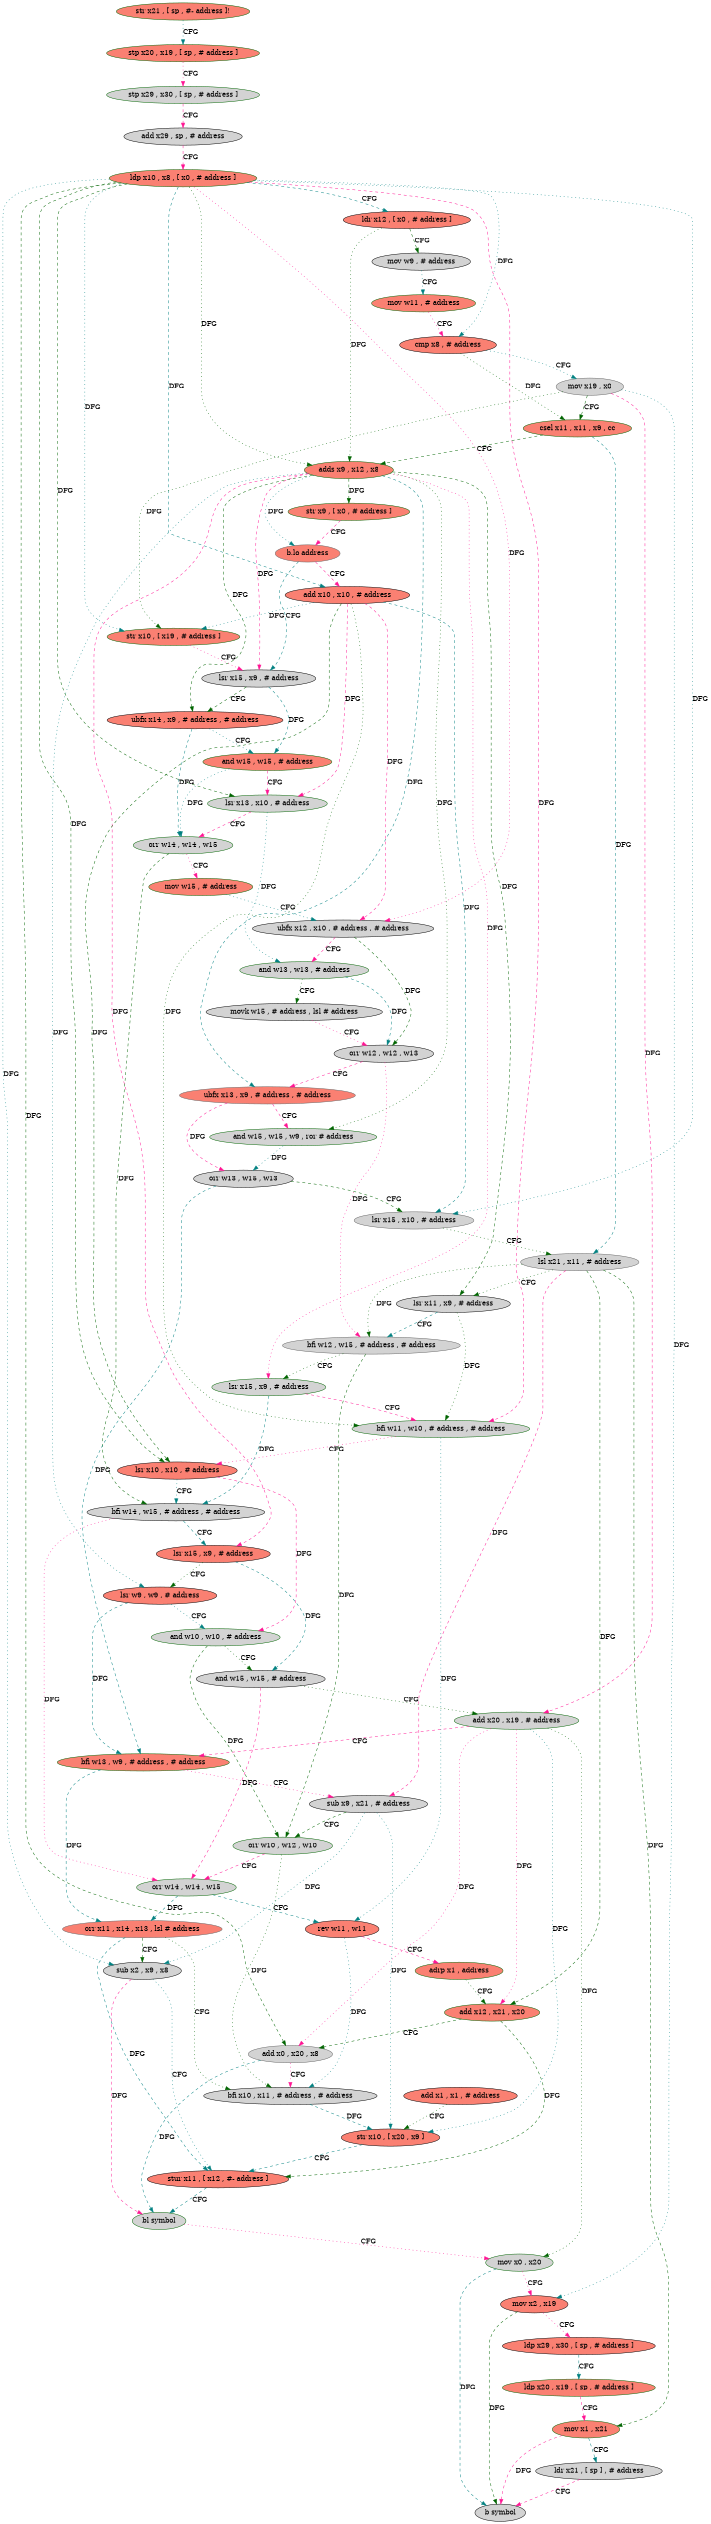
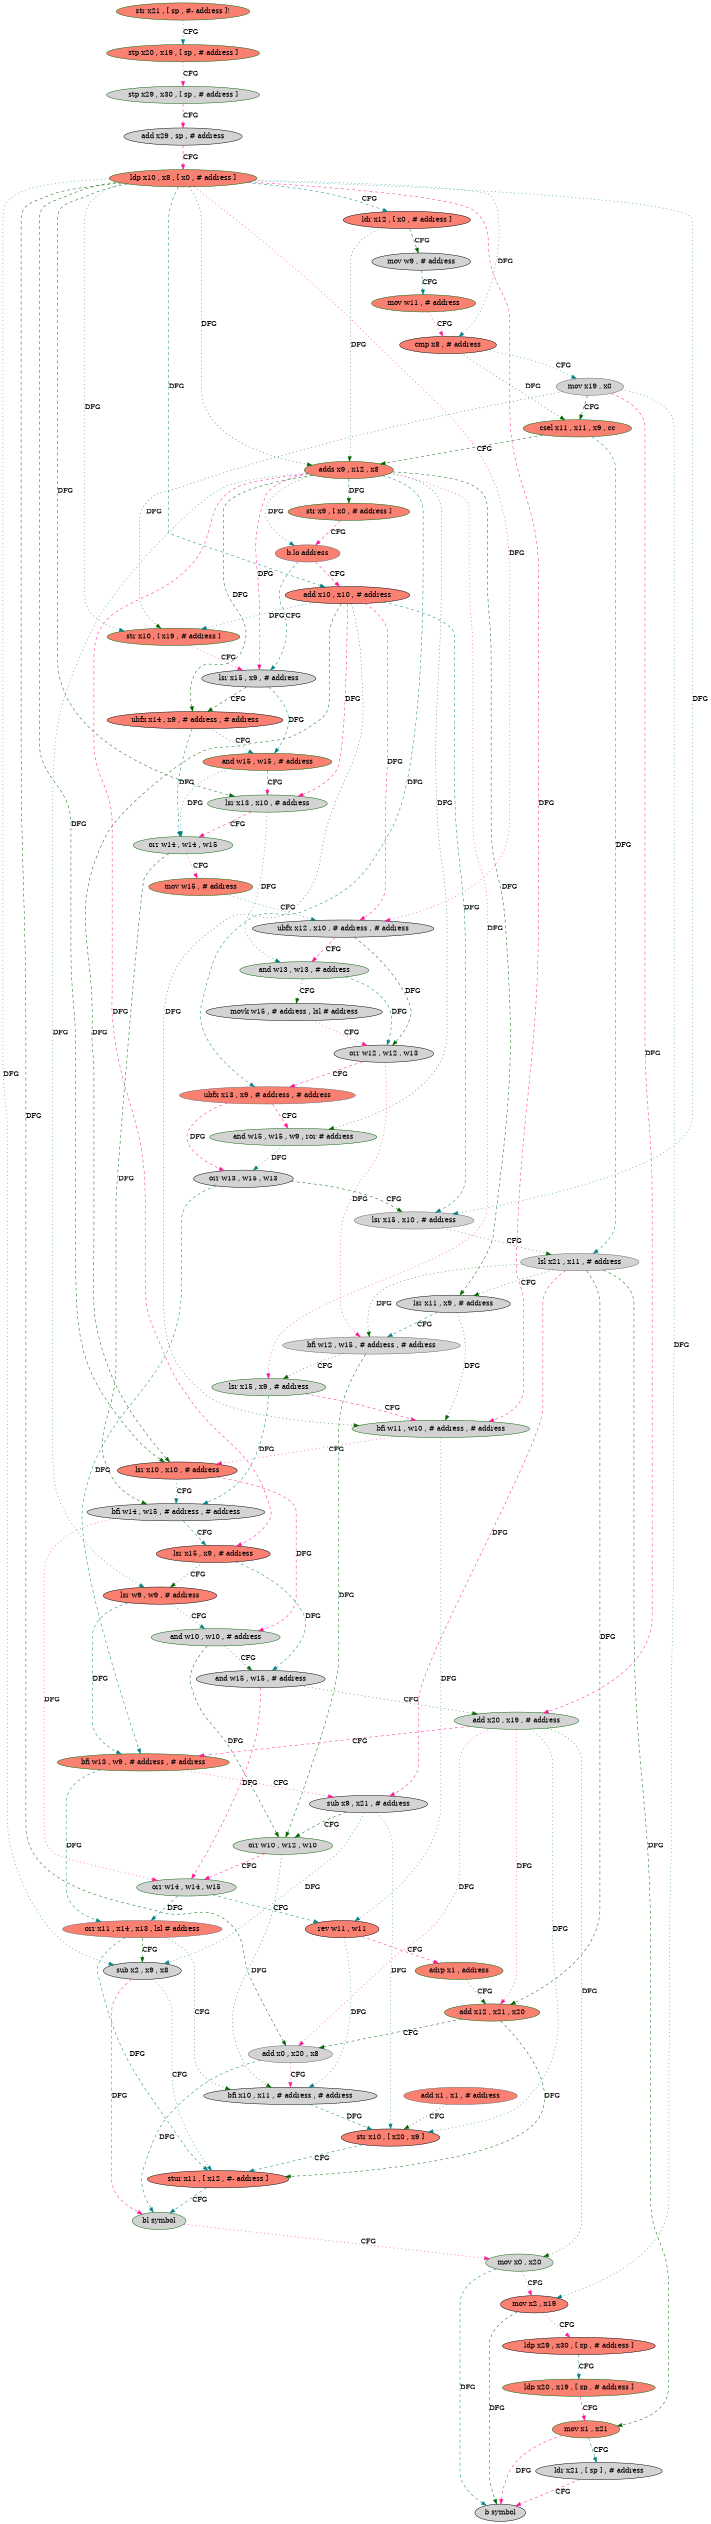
(422, 280) -> (422, 280)
(460, 2096) -> (460, 2096)
